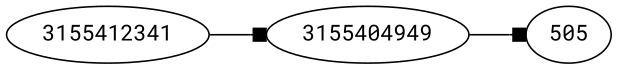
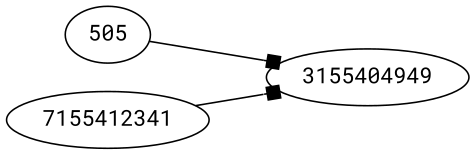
(108, 35) -> (108, 120)
(489, 35) -> (207, 51)
